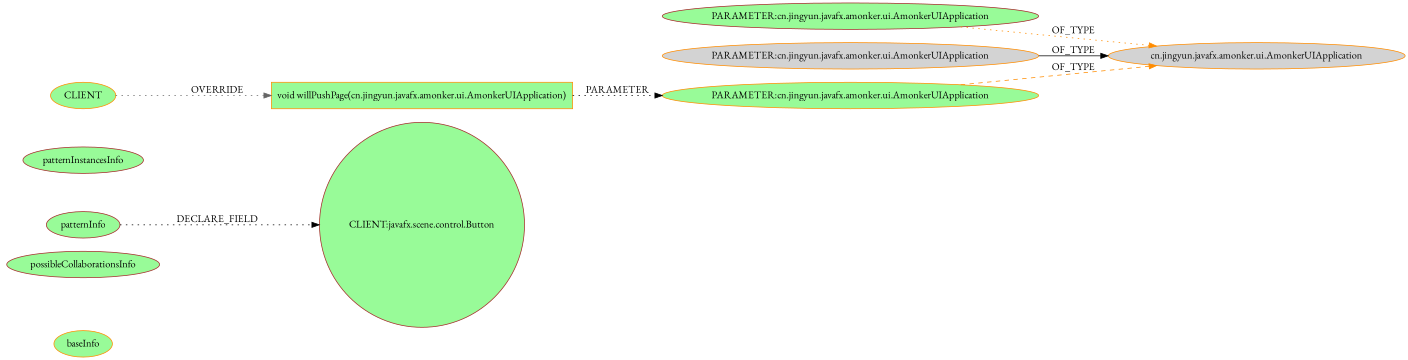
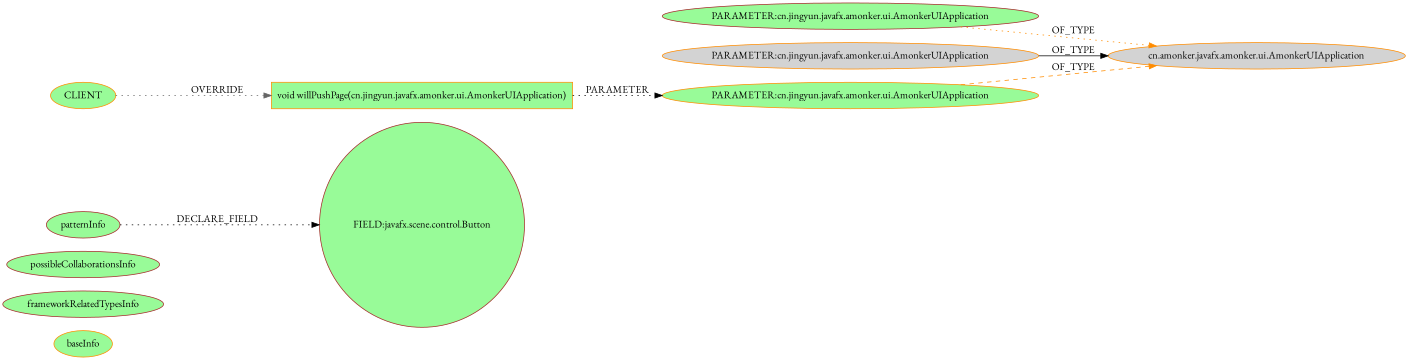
(1257, 56) -> (1257, 56)
(83, 160) -> none
(422, 225) -> (422, 225)
none -> (83, 304)
